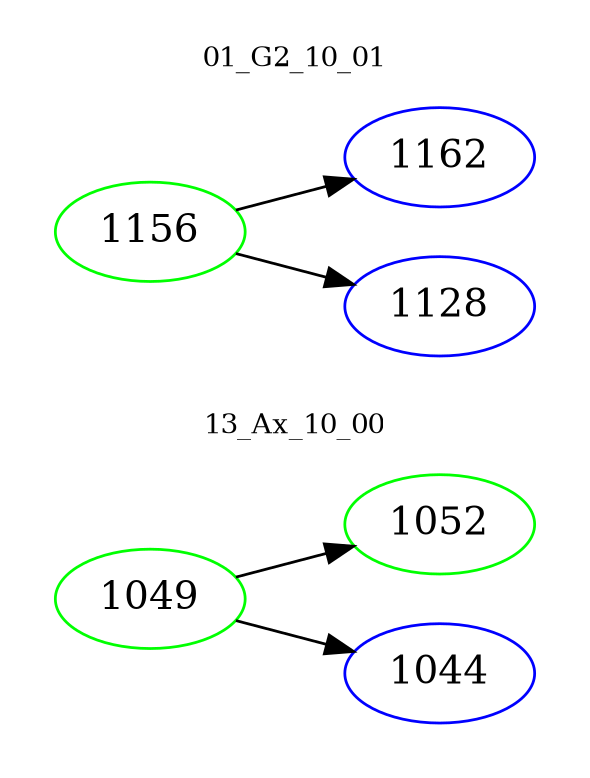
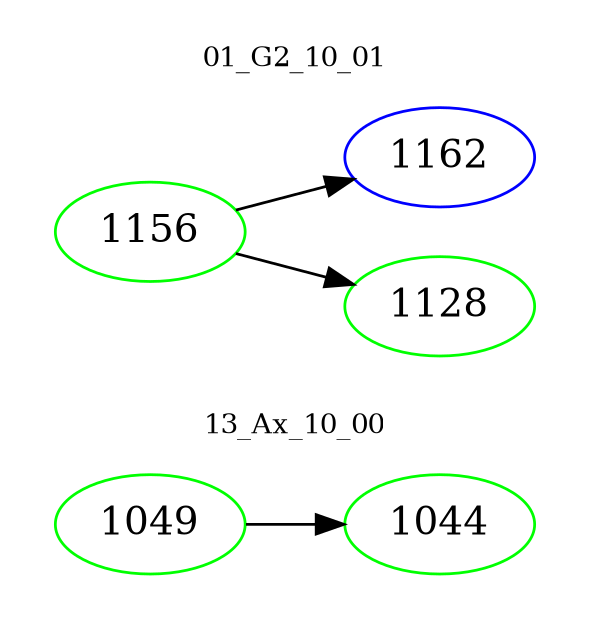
(440, 306) -> (440, 306)
(440, 524) -> none
(440, 673) -> (440, 524)
